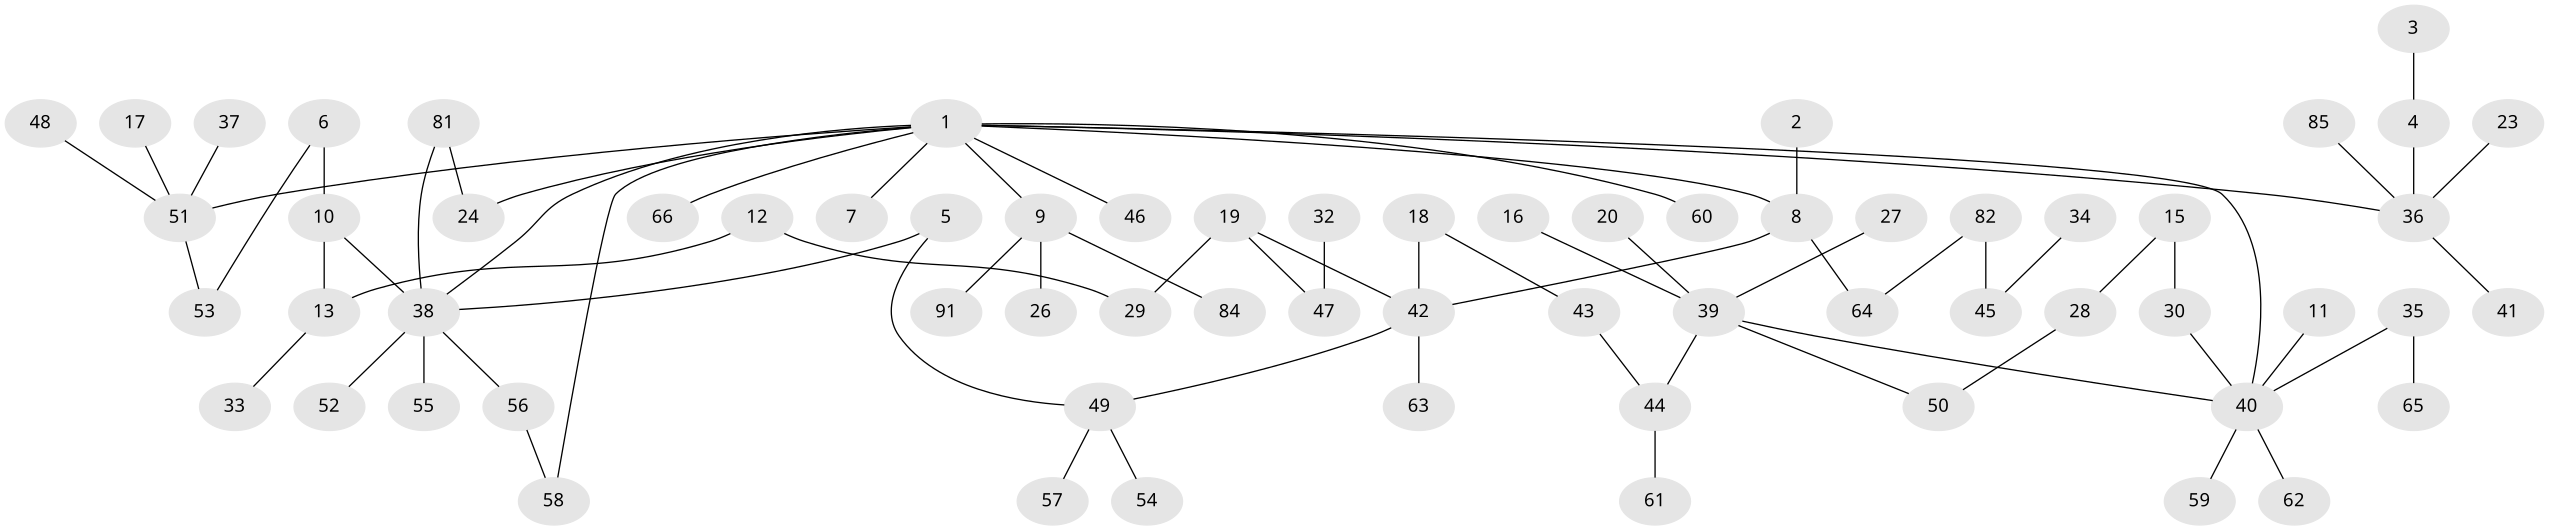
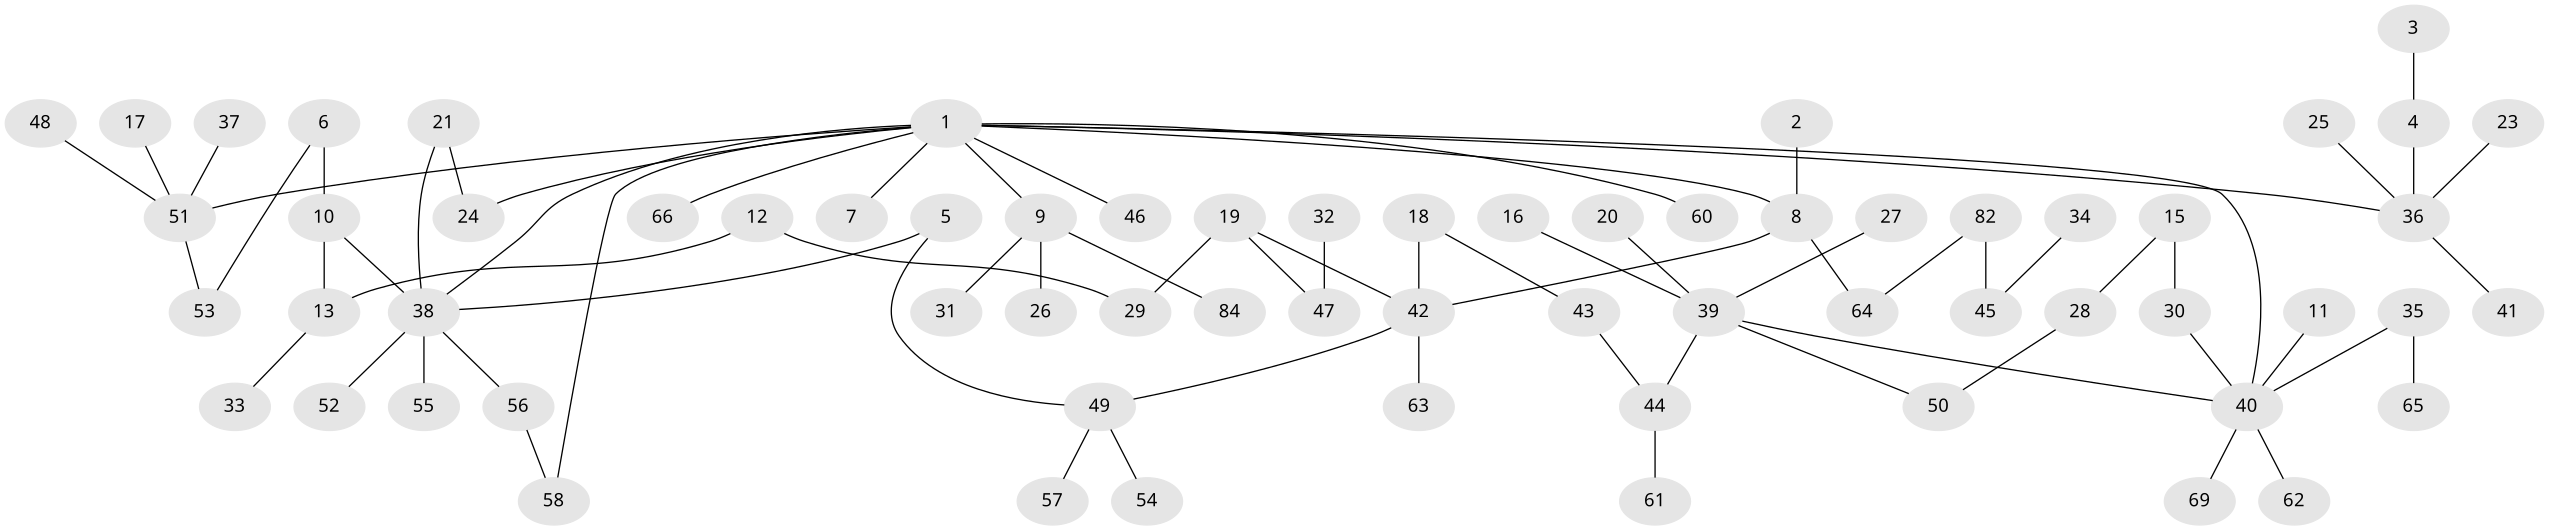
(444, 123) -> (444, 123)
(2319, 123) -> (2319, 123)
(946, 312) -> (946, 312)
(2200, 501) -> (2200, 501)
